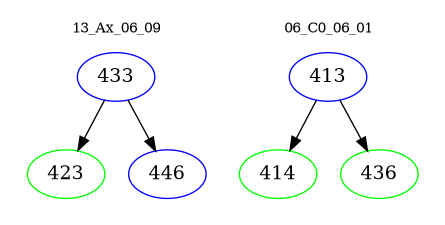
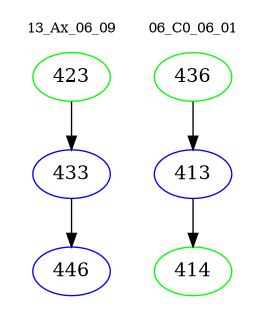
(94, 119) -> (72, 119)
(350, 119) -> (193, 119)
